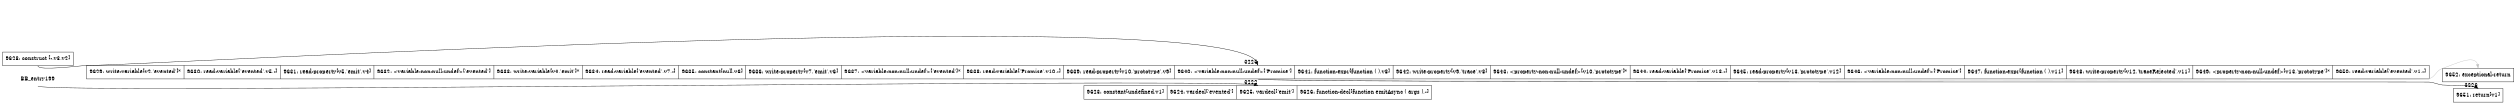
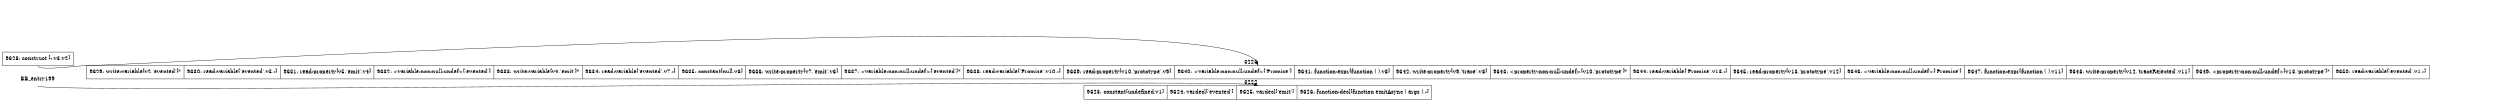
(2478, 75) -> none
(2478, 95) -> none
